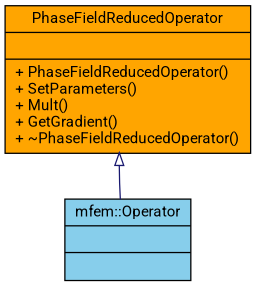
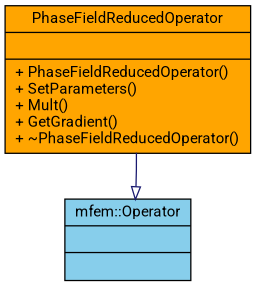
(120, 183) -> (136, 170)
